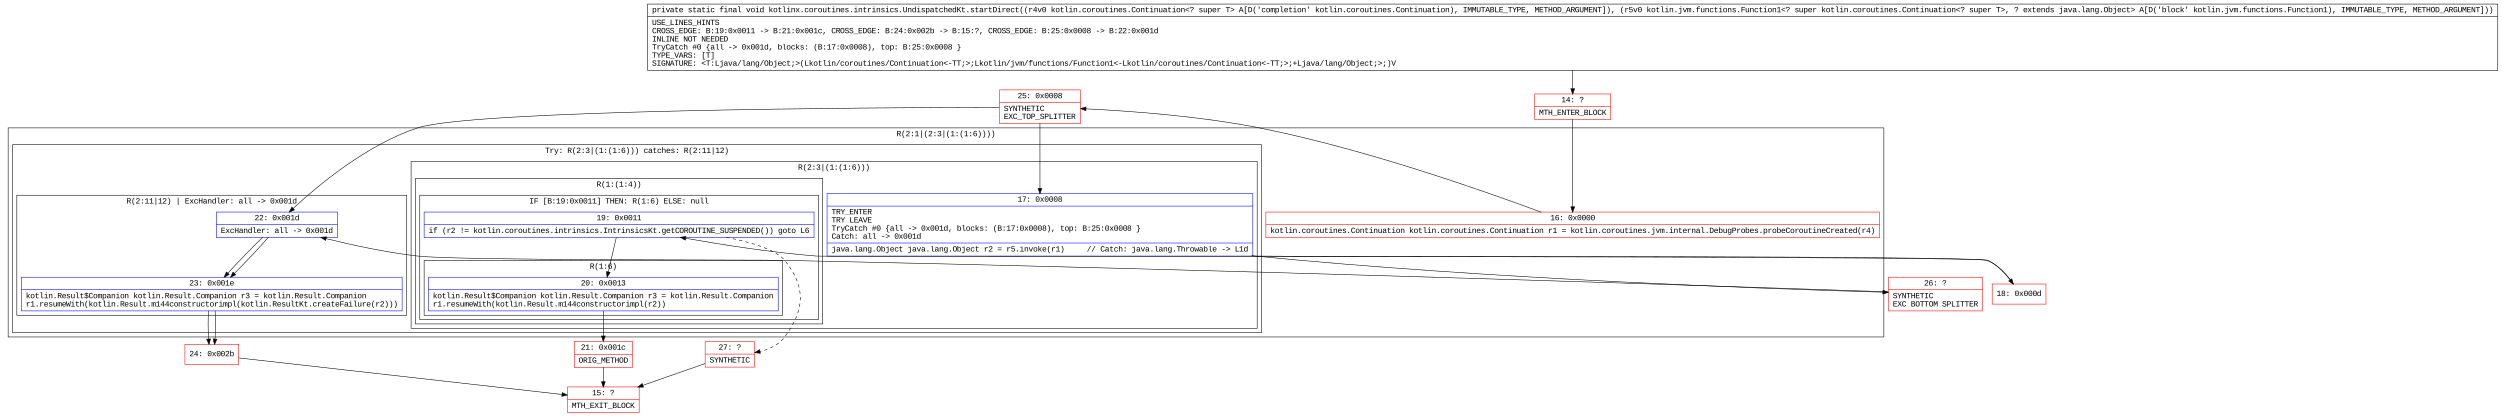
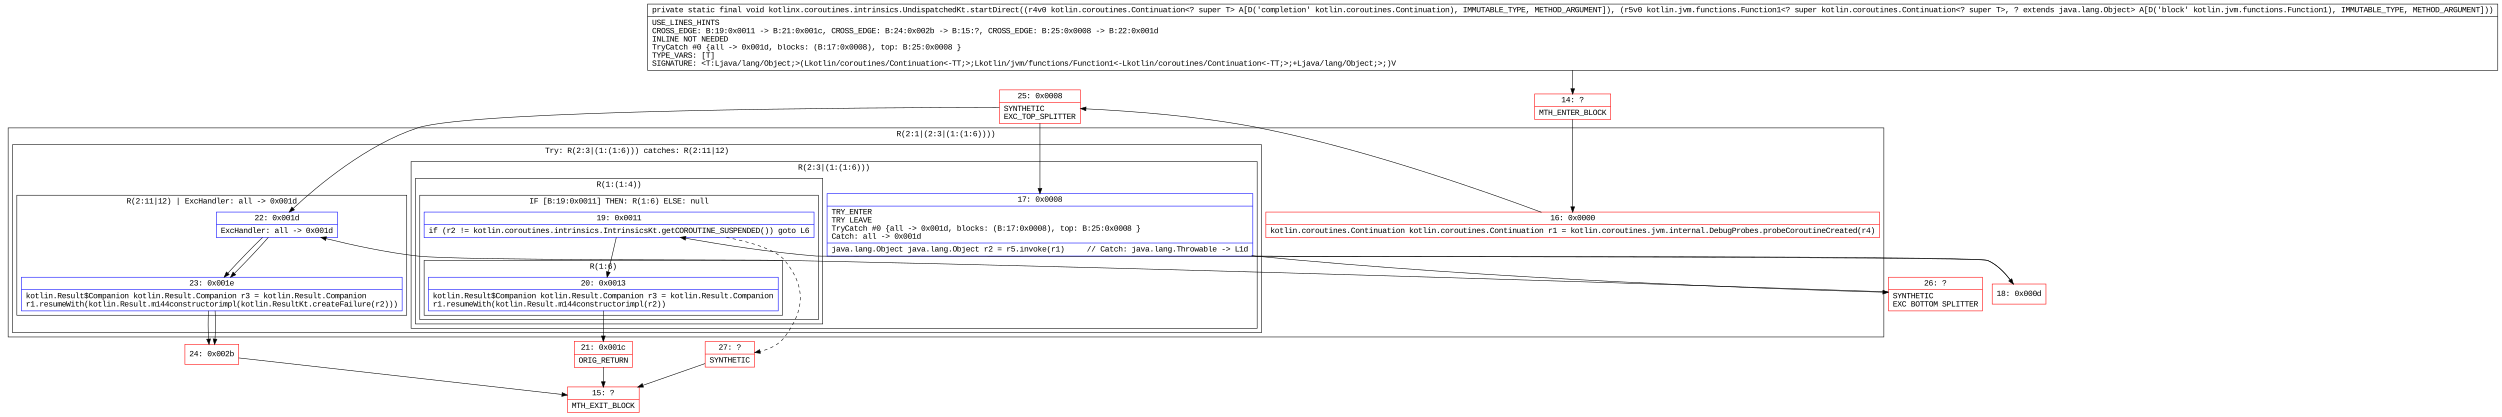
(603, 361) -> (603, 361)
